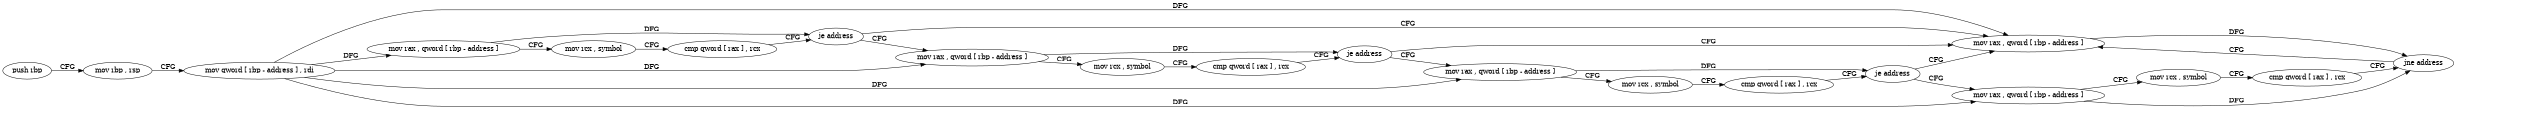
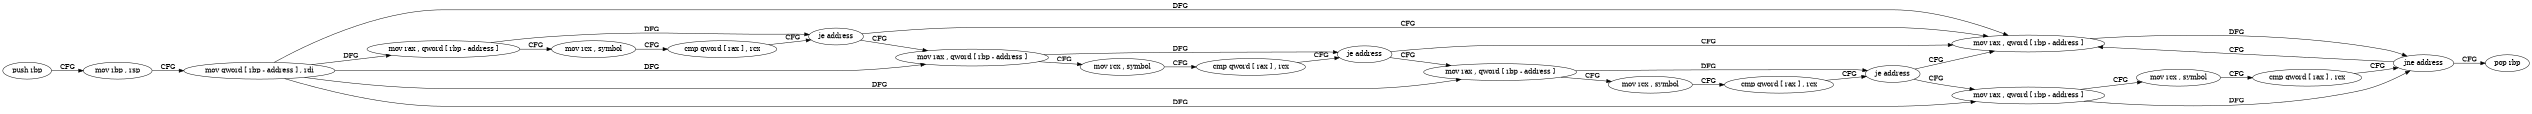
none -> (2507, 63)
